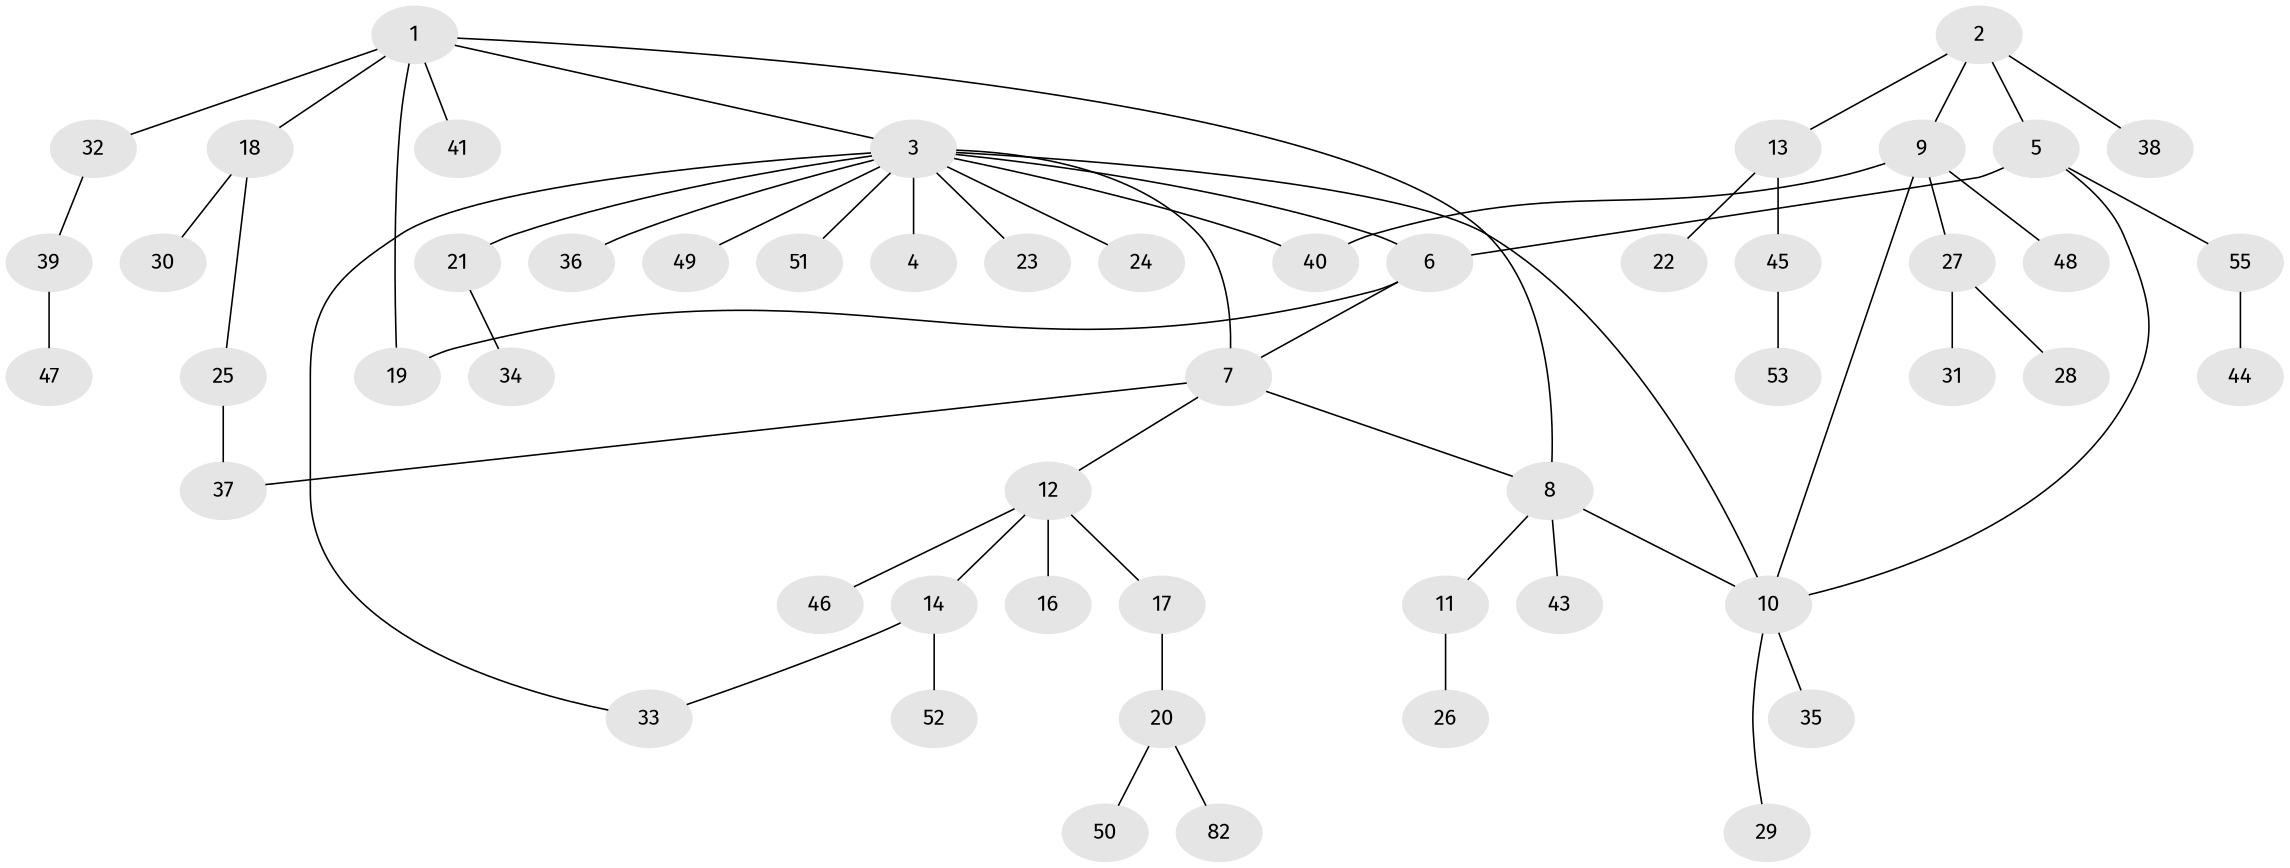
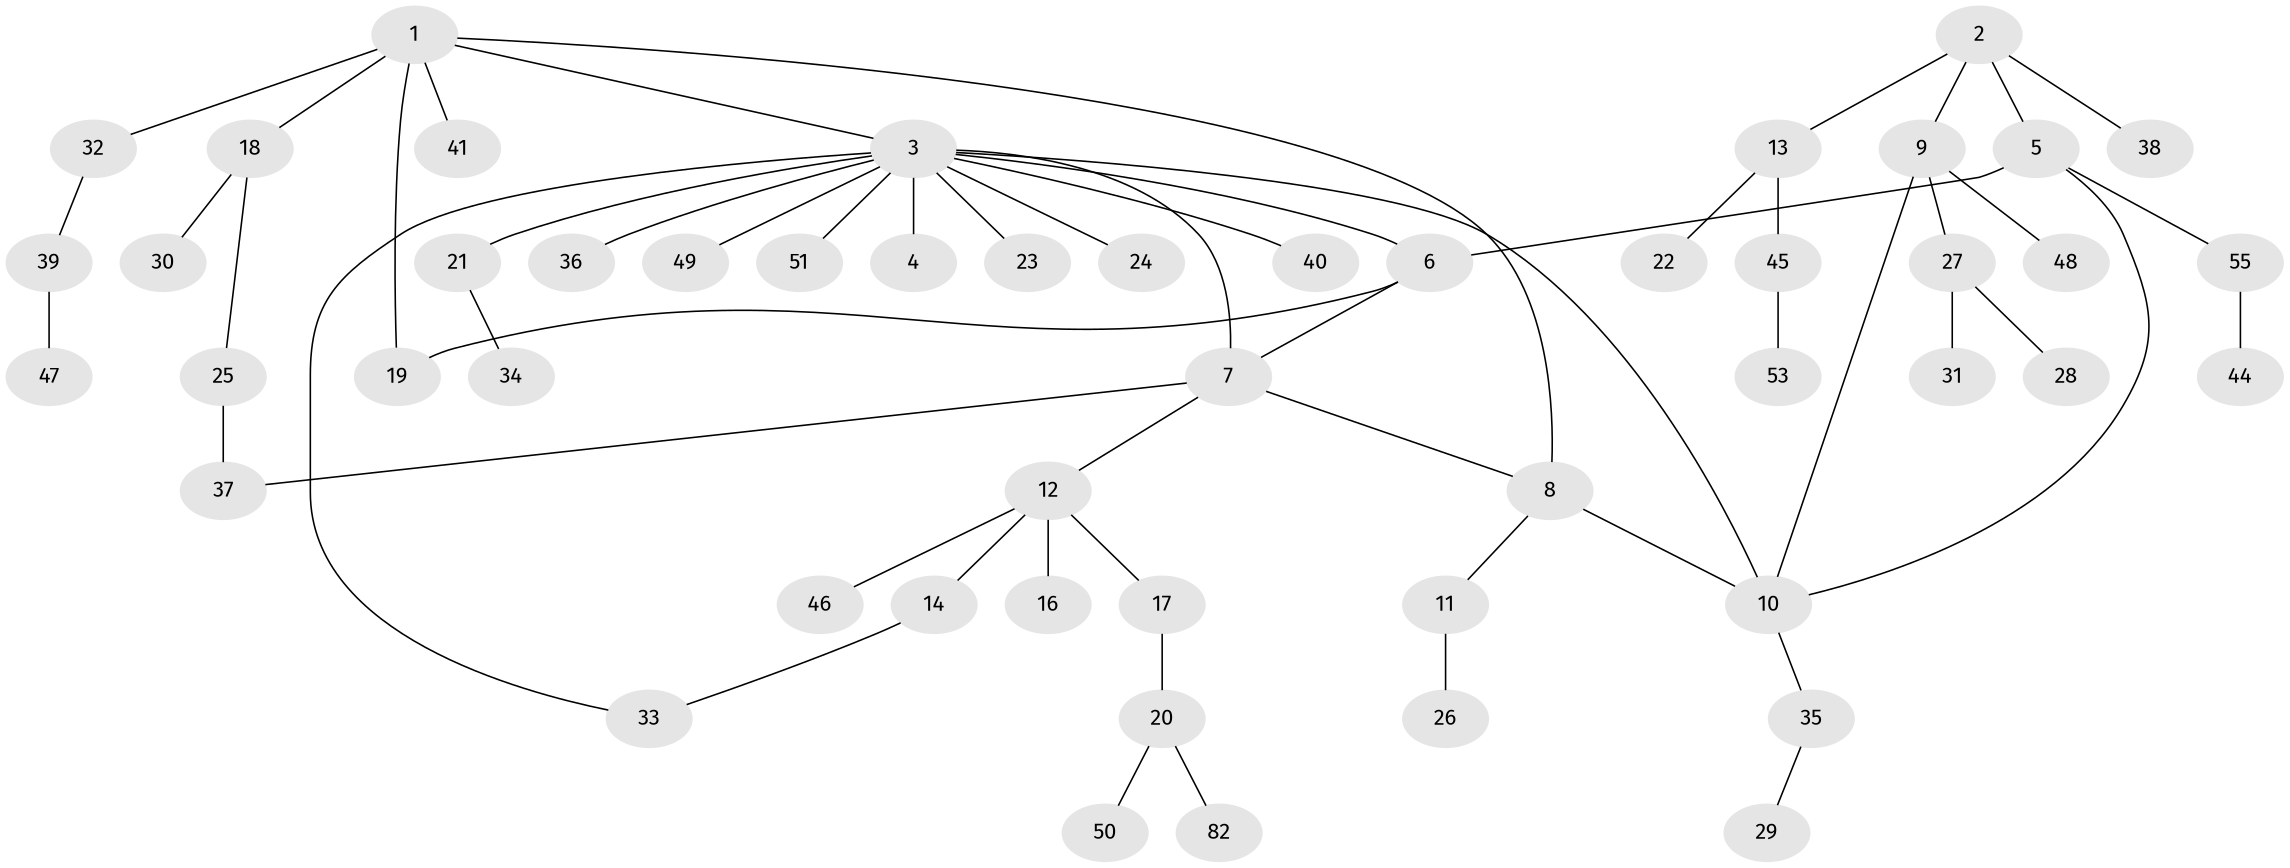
(1616, 200) -> none
(1560, 605) -> none
(934, 719) -> none
(1753, 719) -> (1789, 776)
